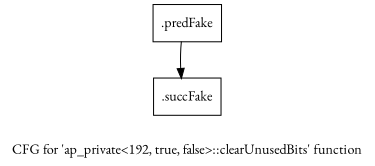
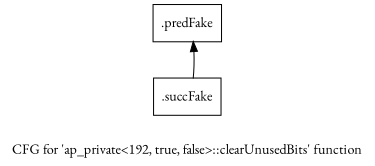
(181, 55) -> (194, 65)
